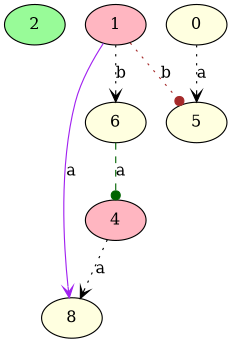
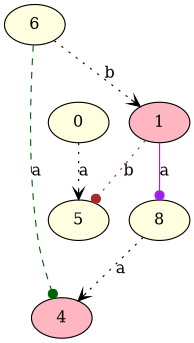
(35, 25) -> none
(116, 68) -> (93, 70)
(66, 161) -> (160, 167)
(96, 264) -> (115, 265)
